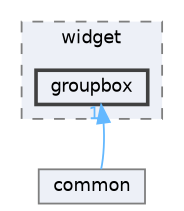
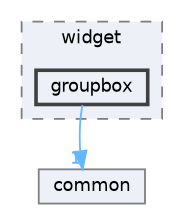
(104, 146) -> (80, 130)
